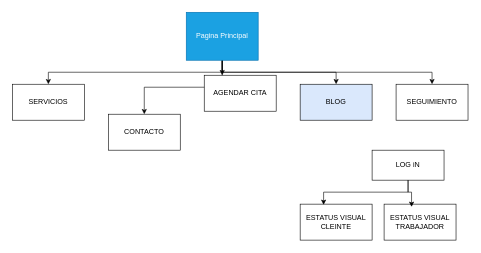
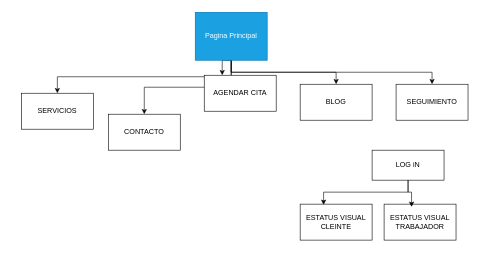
(222, 36) -> (231, 36)
(48, 102) -> (57, 111)
(336, 102) -> (336, 102)
